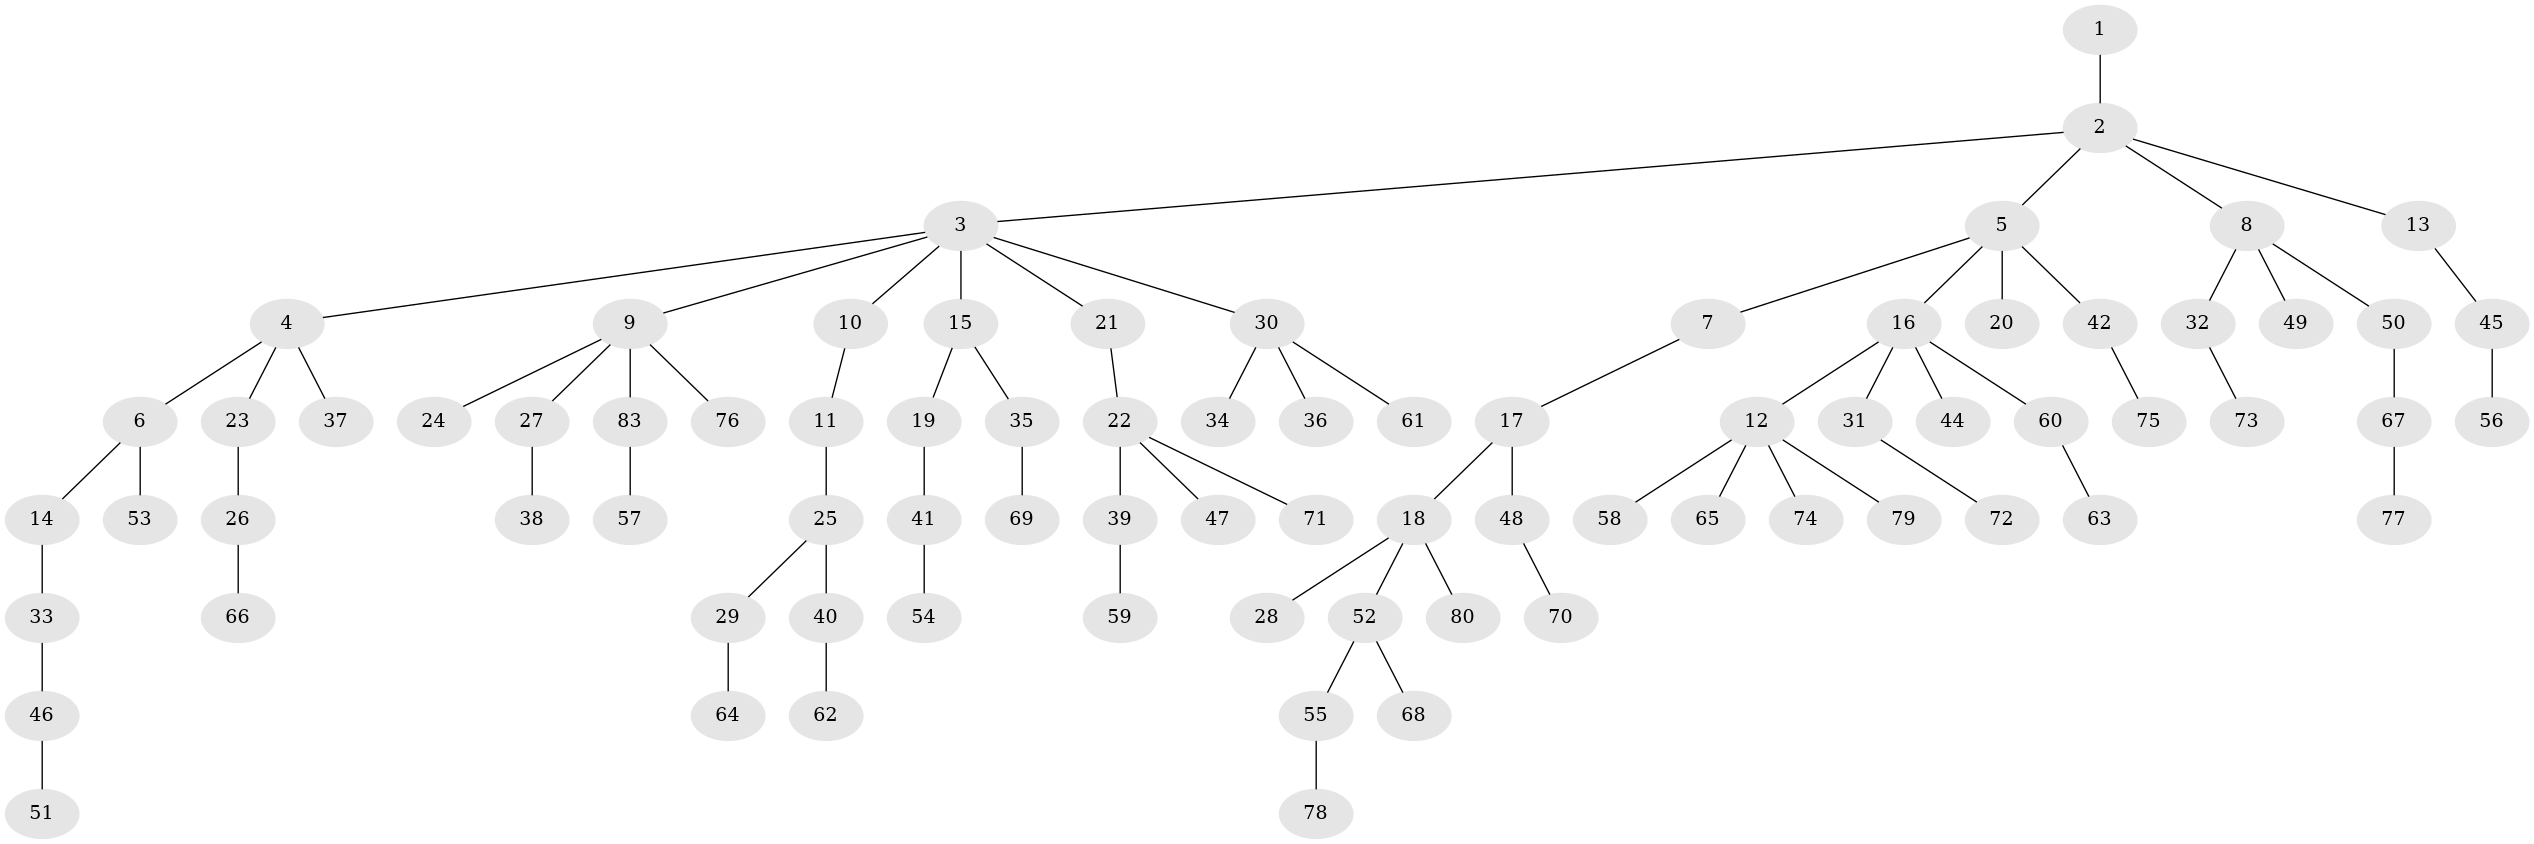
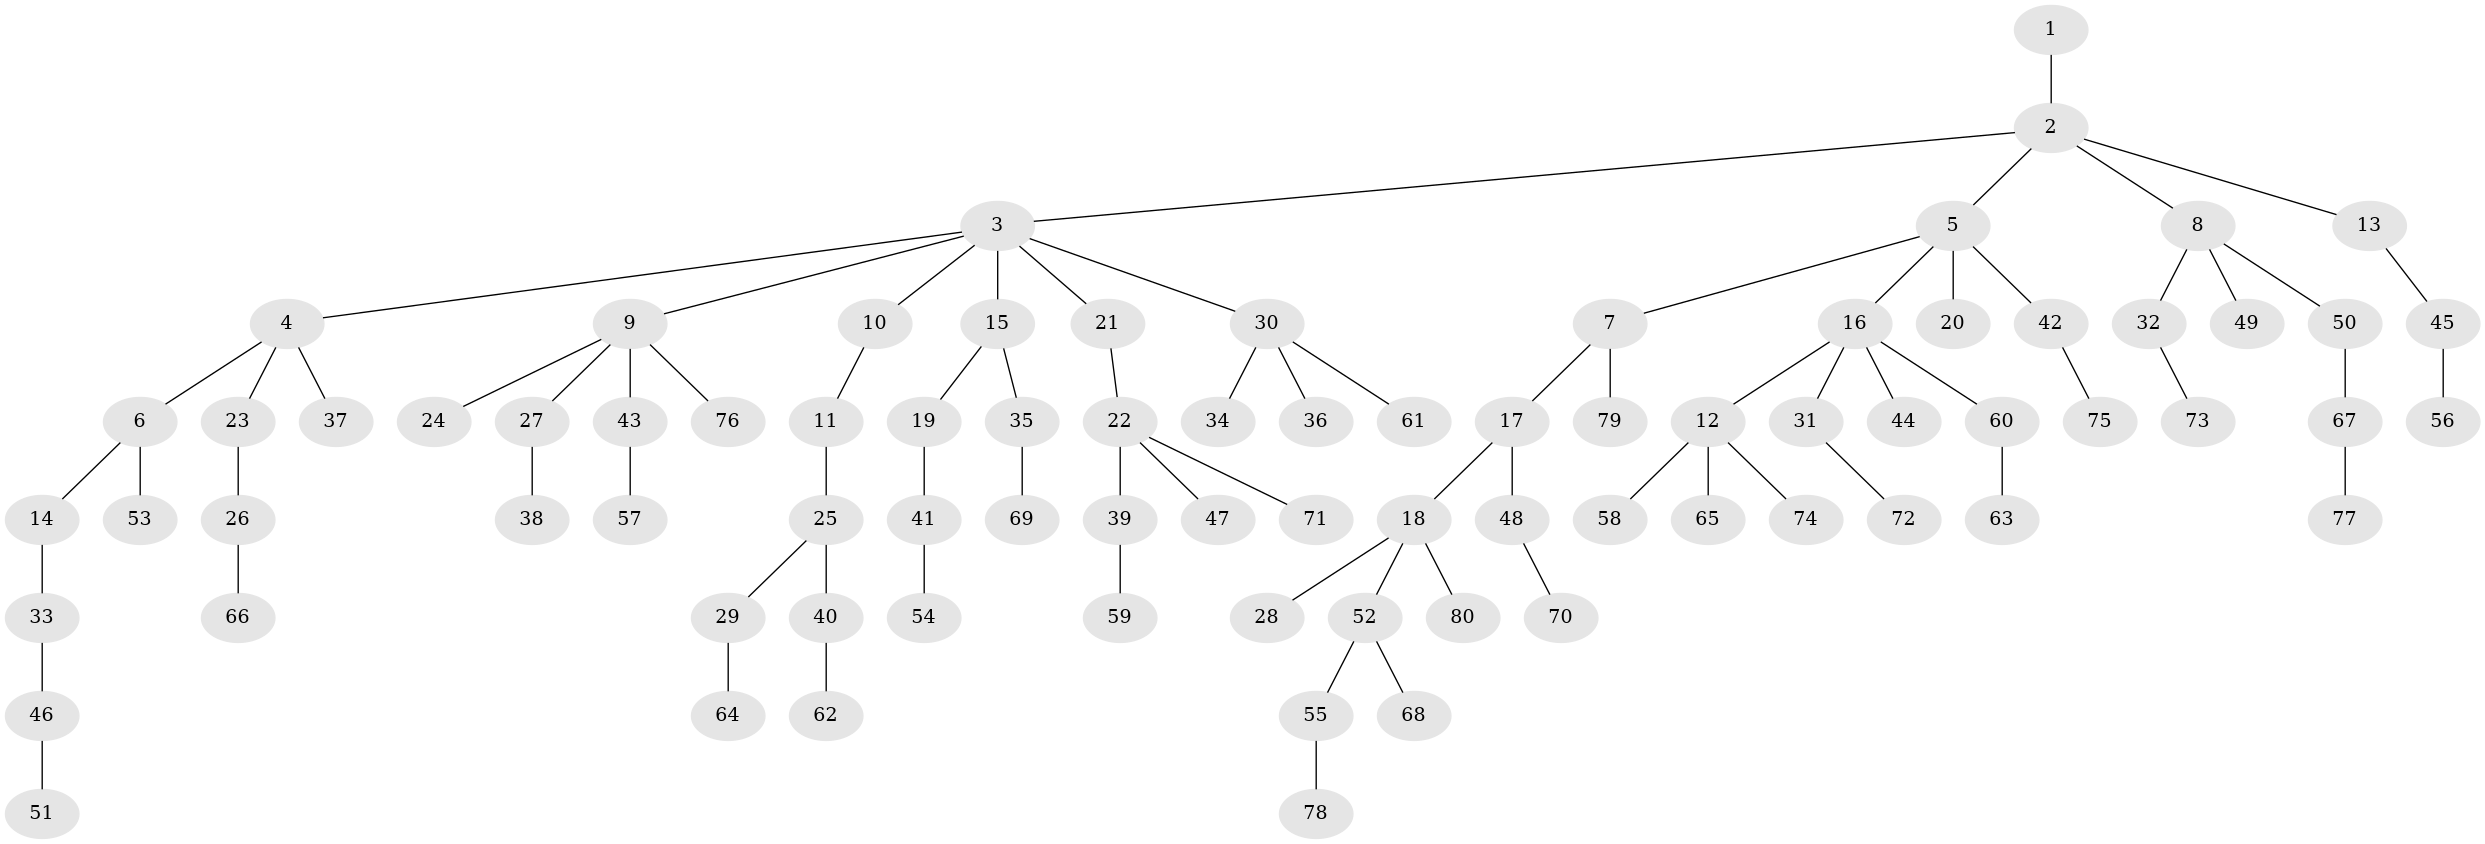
(630, 422) -> (630, 422)
(1831, 471) -> (1610, 373)
